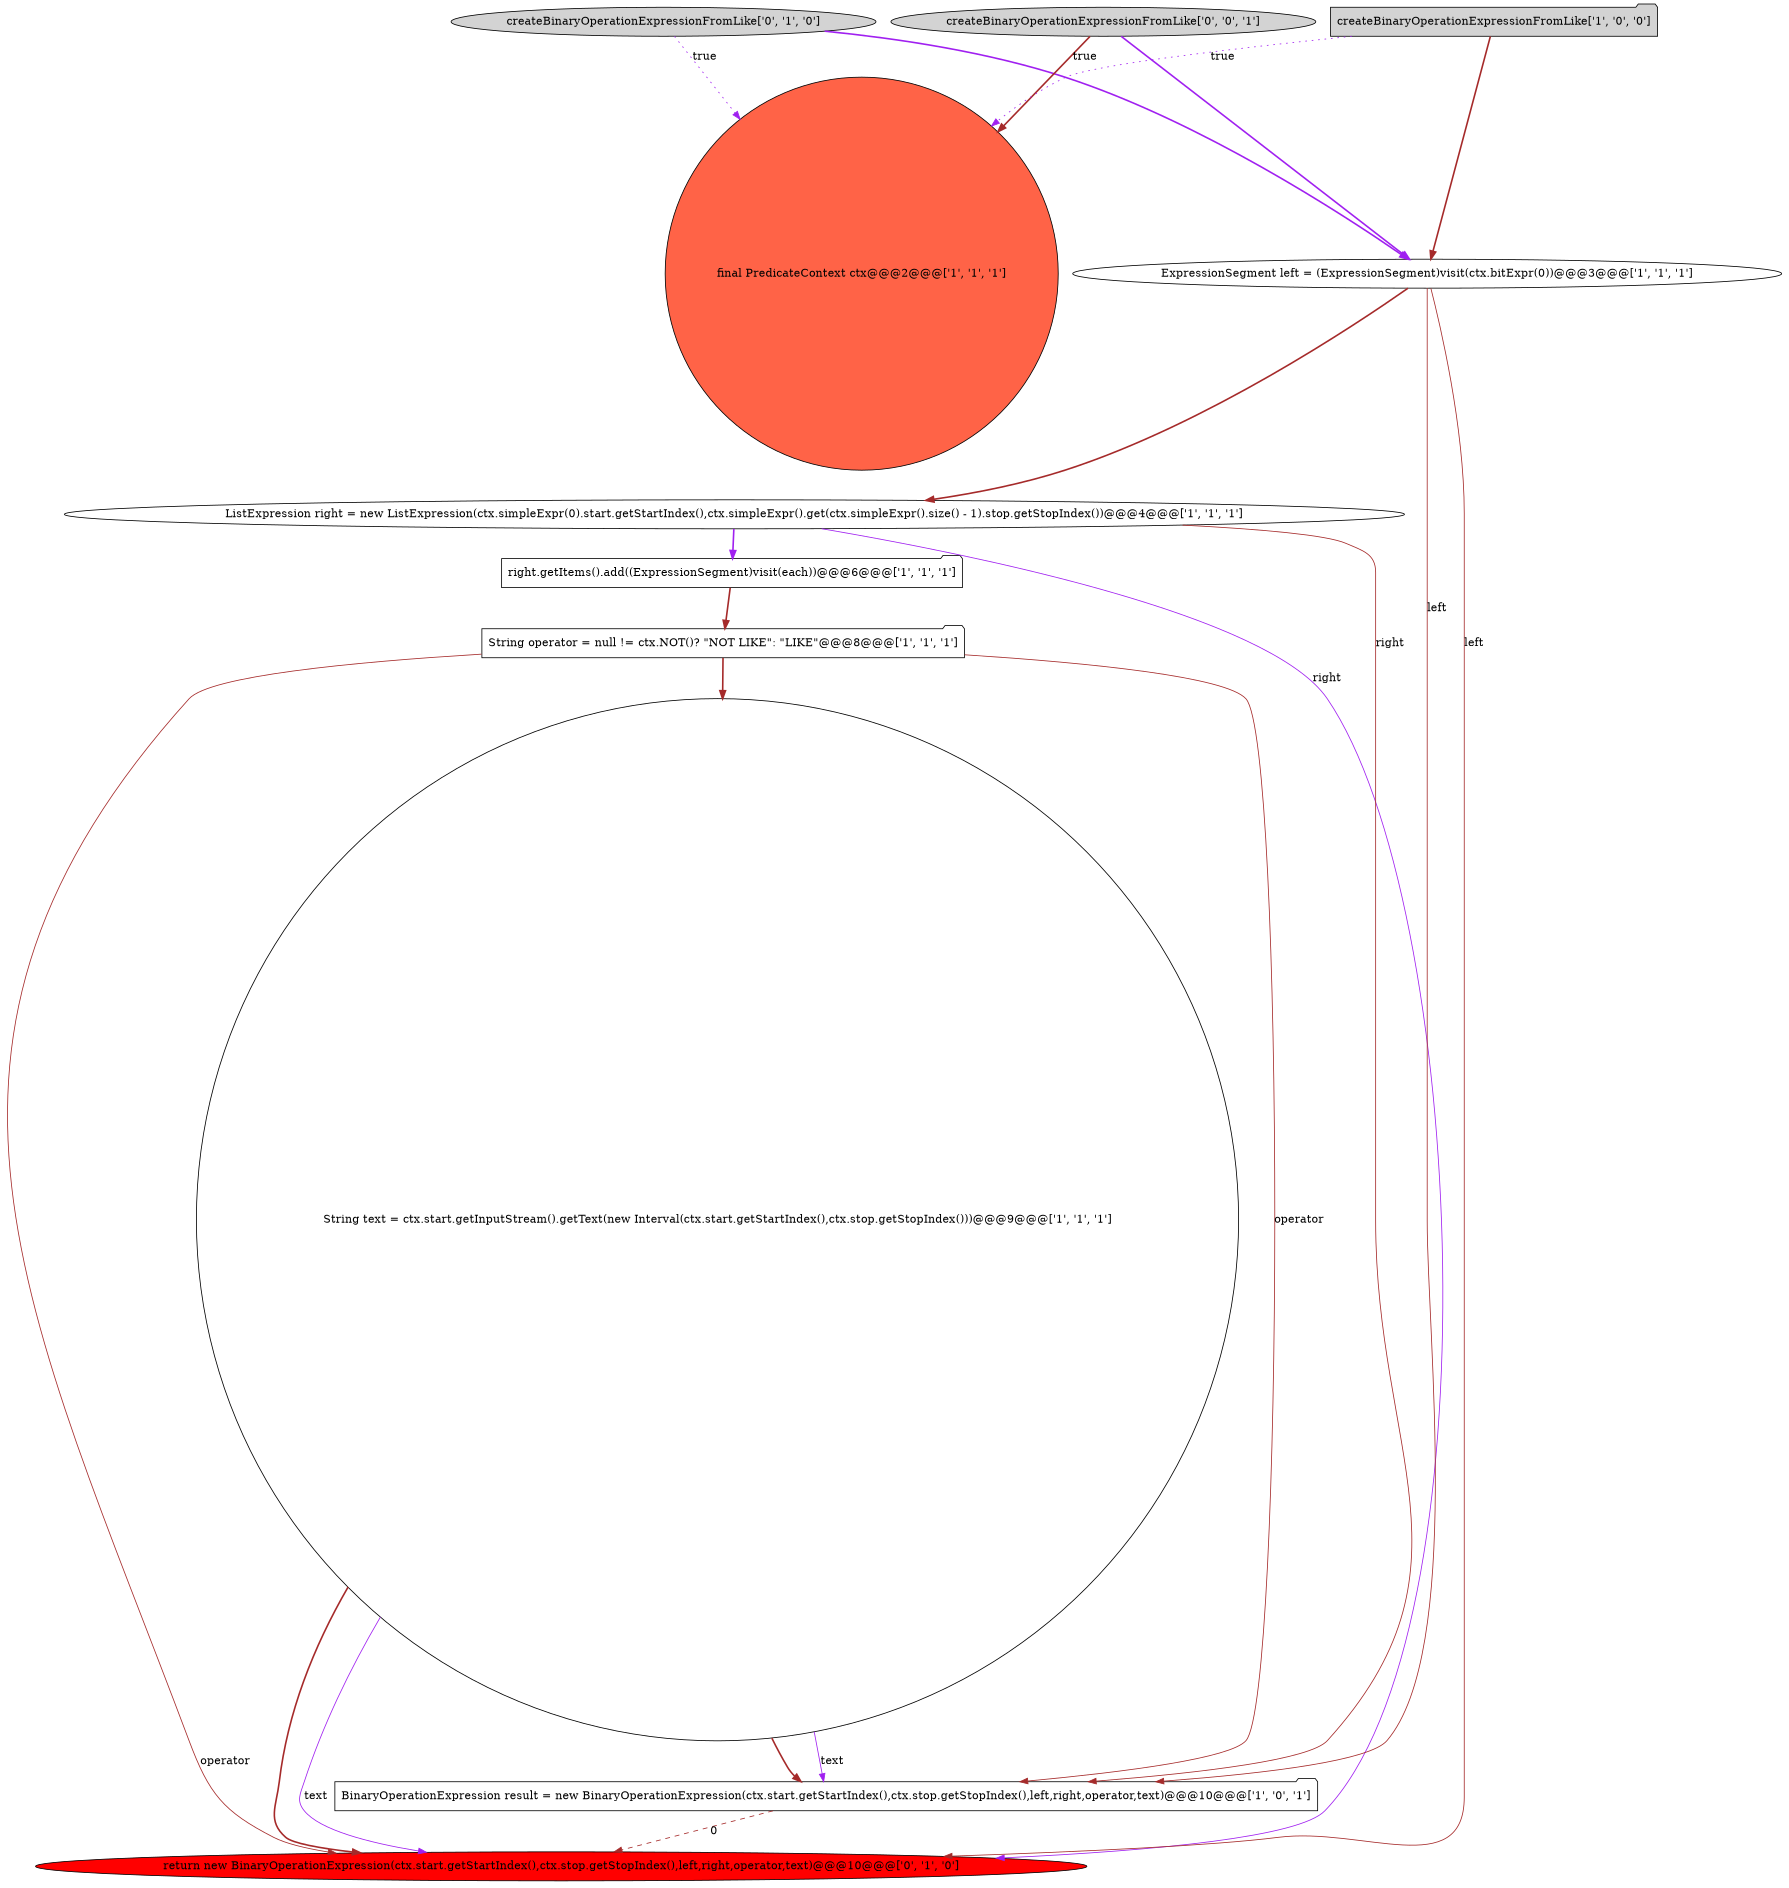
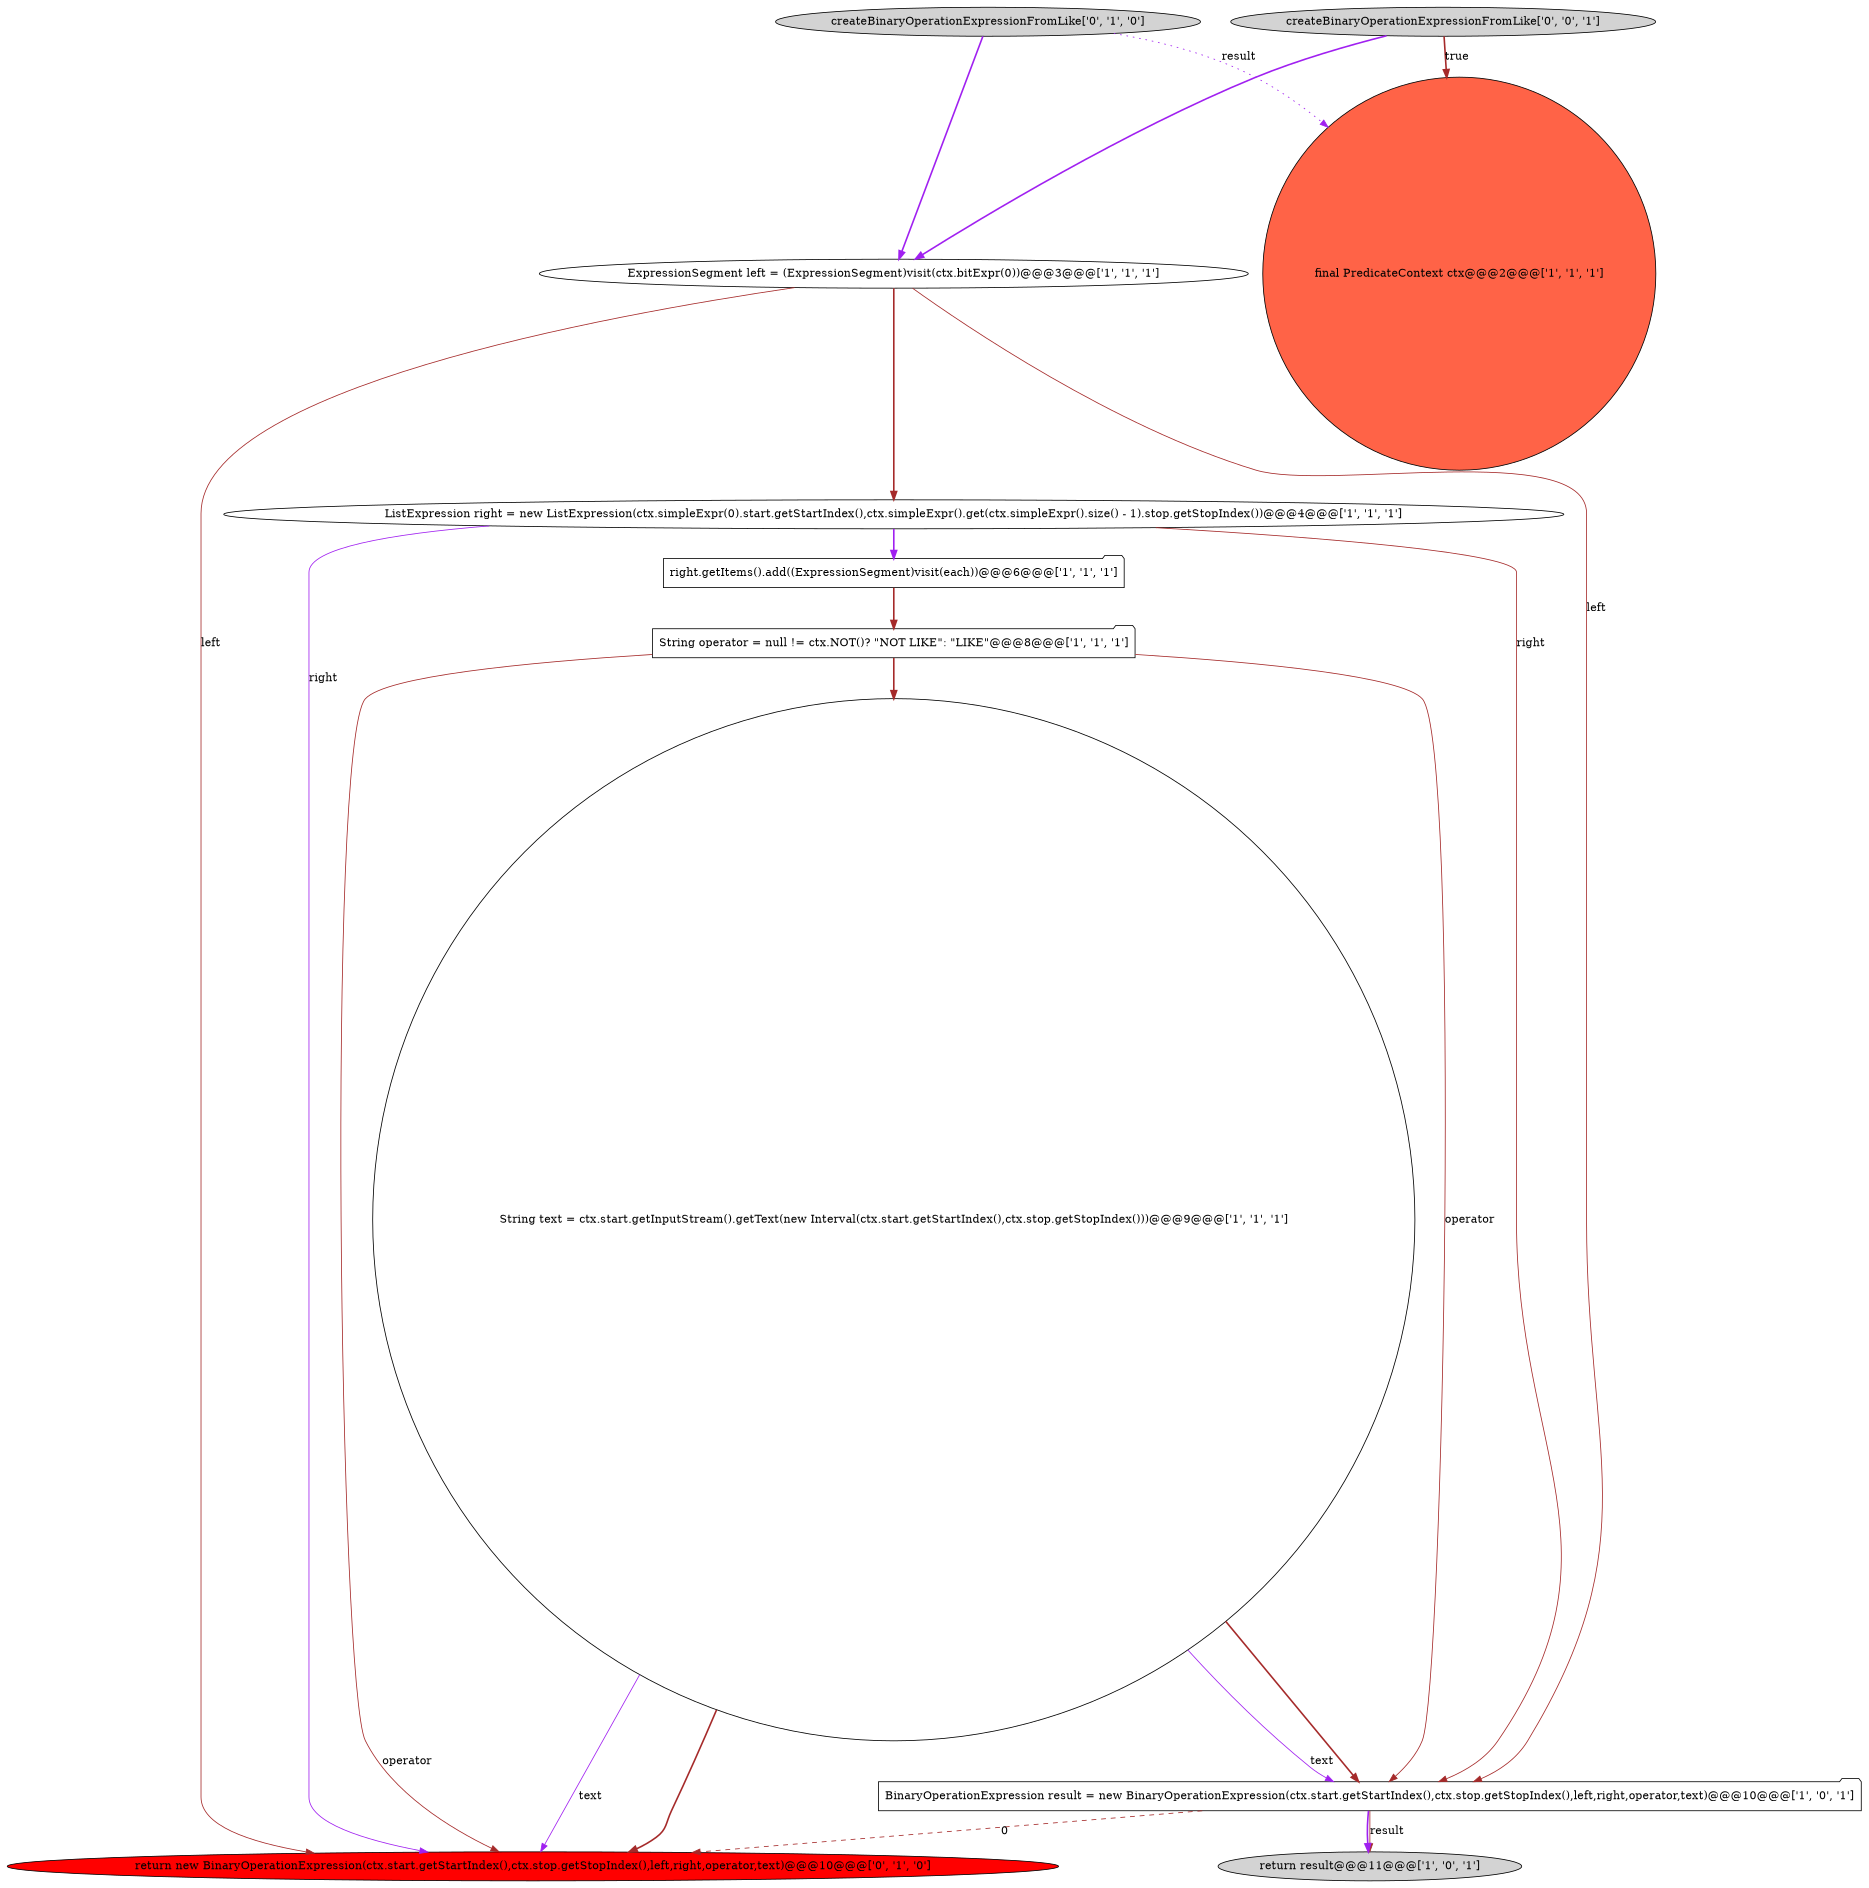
(1494, 22) -> none
(705, 57) -> (1239, 57)
none -> (1370, 1866)
